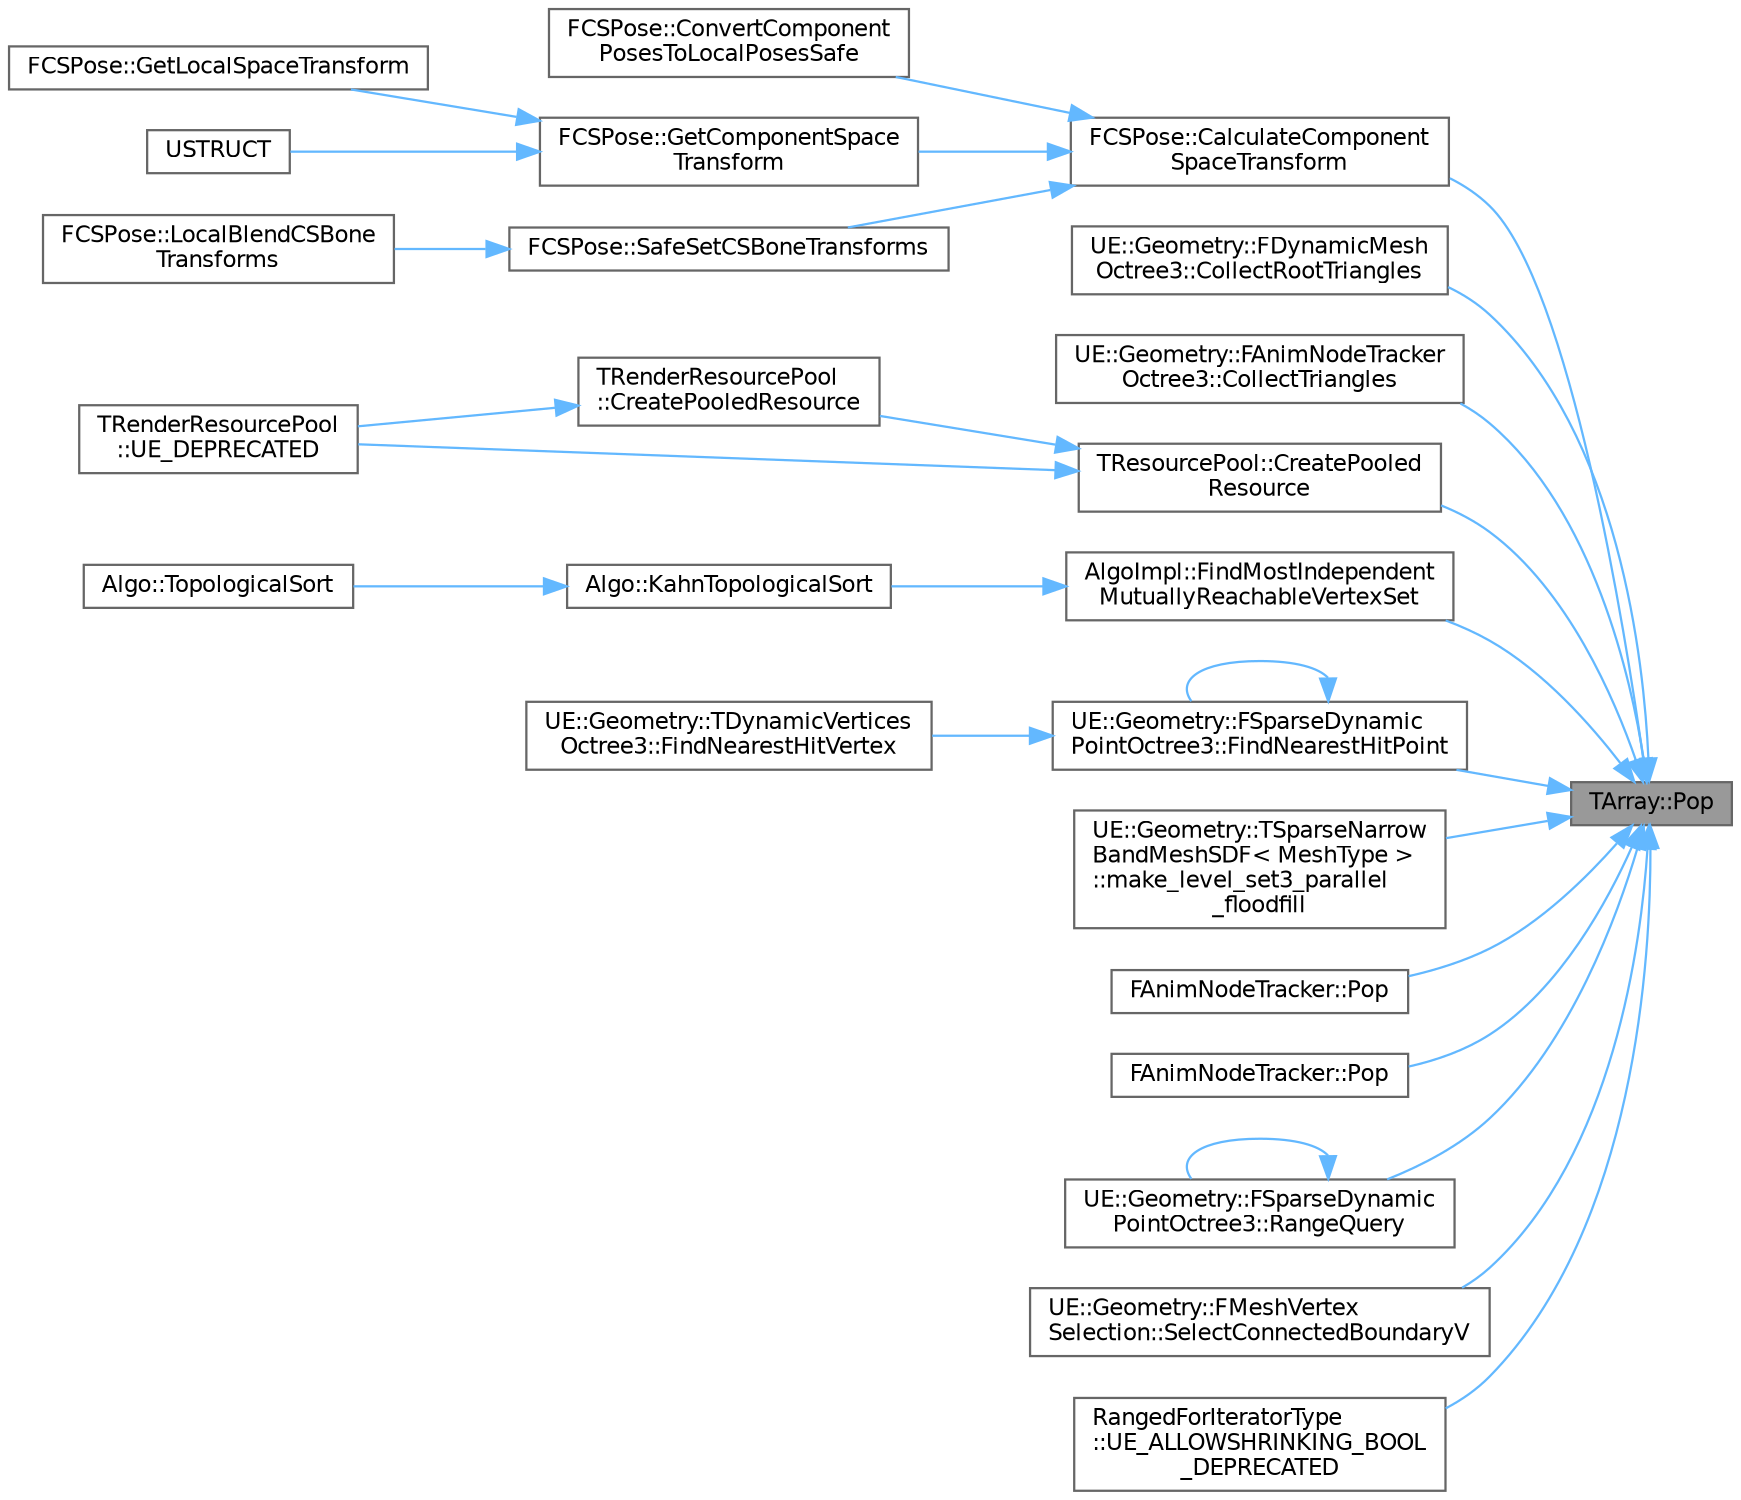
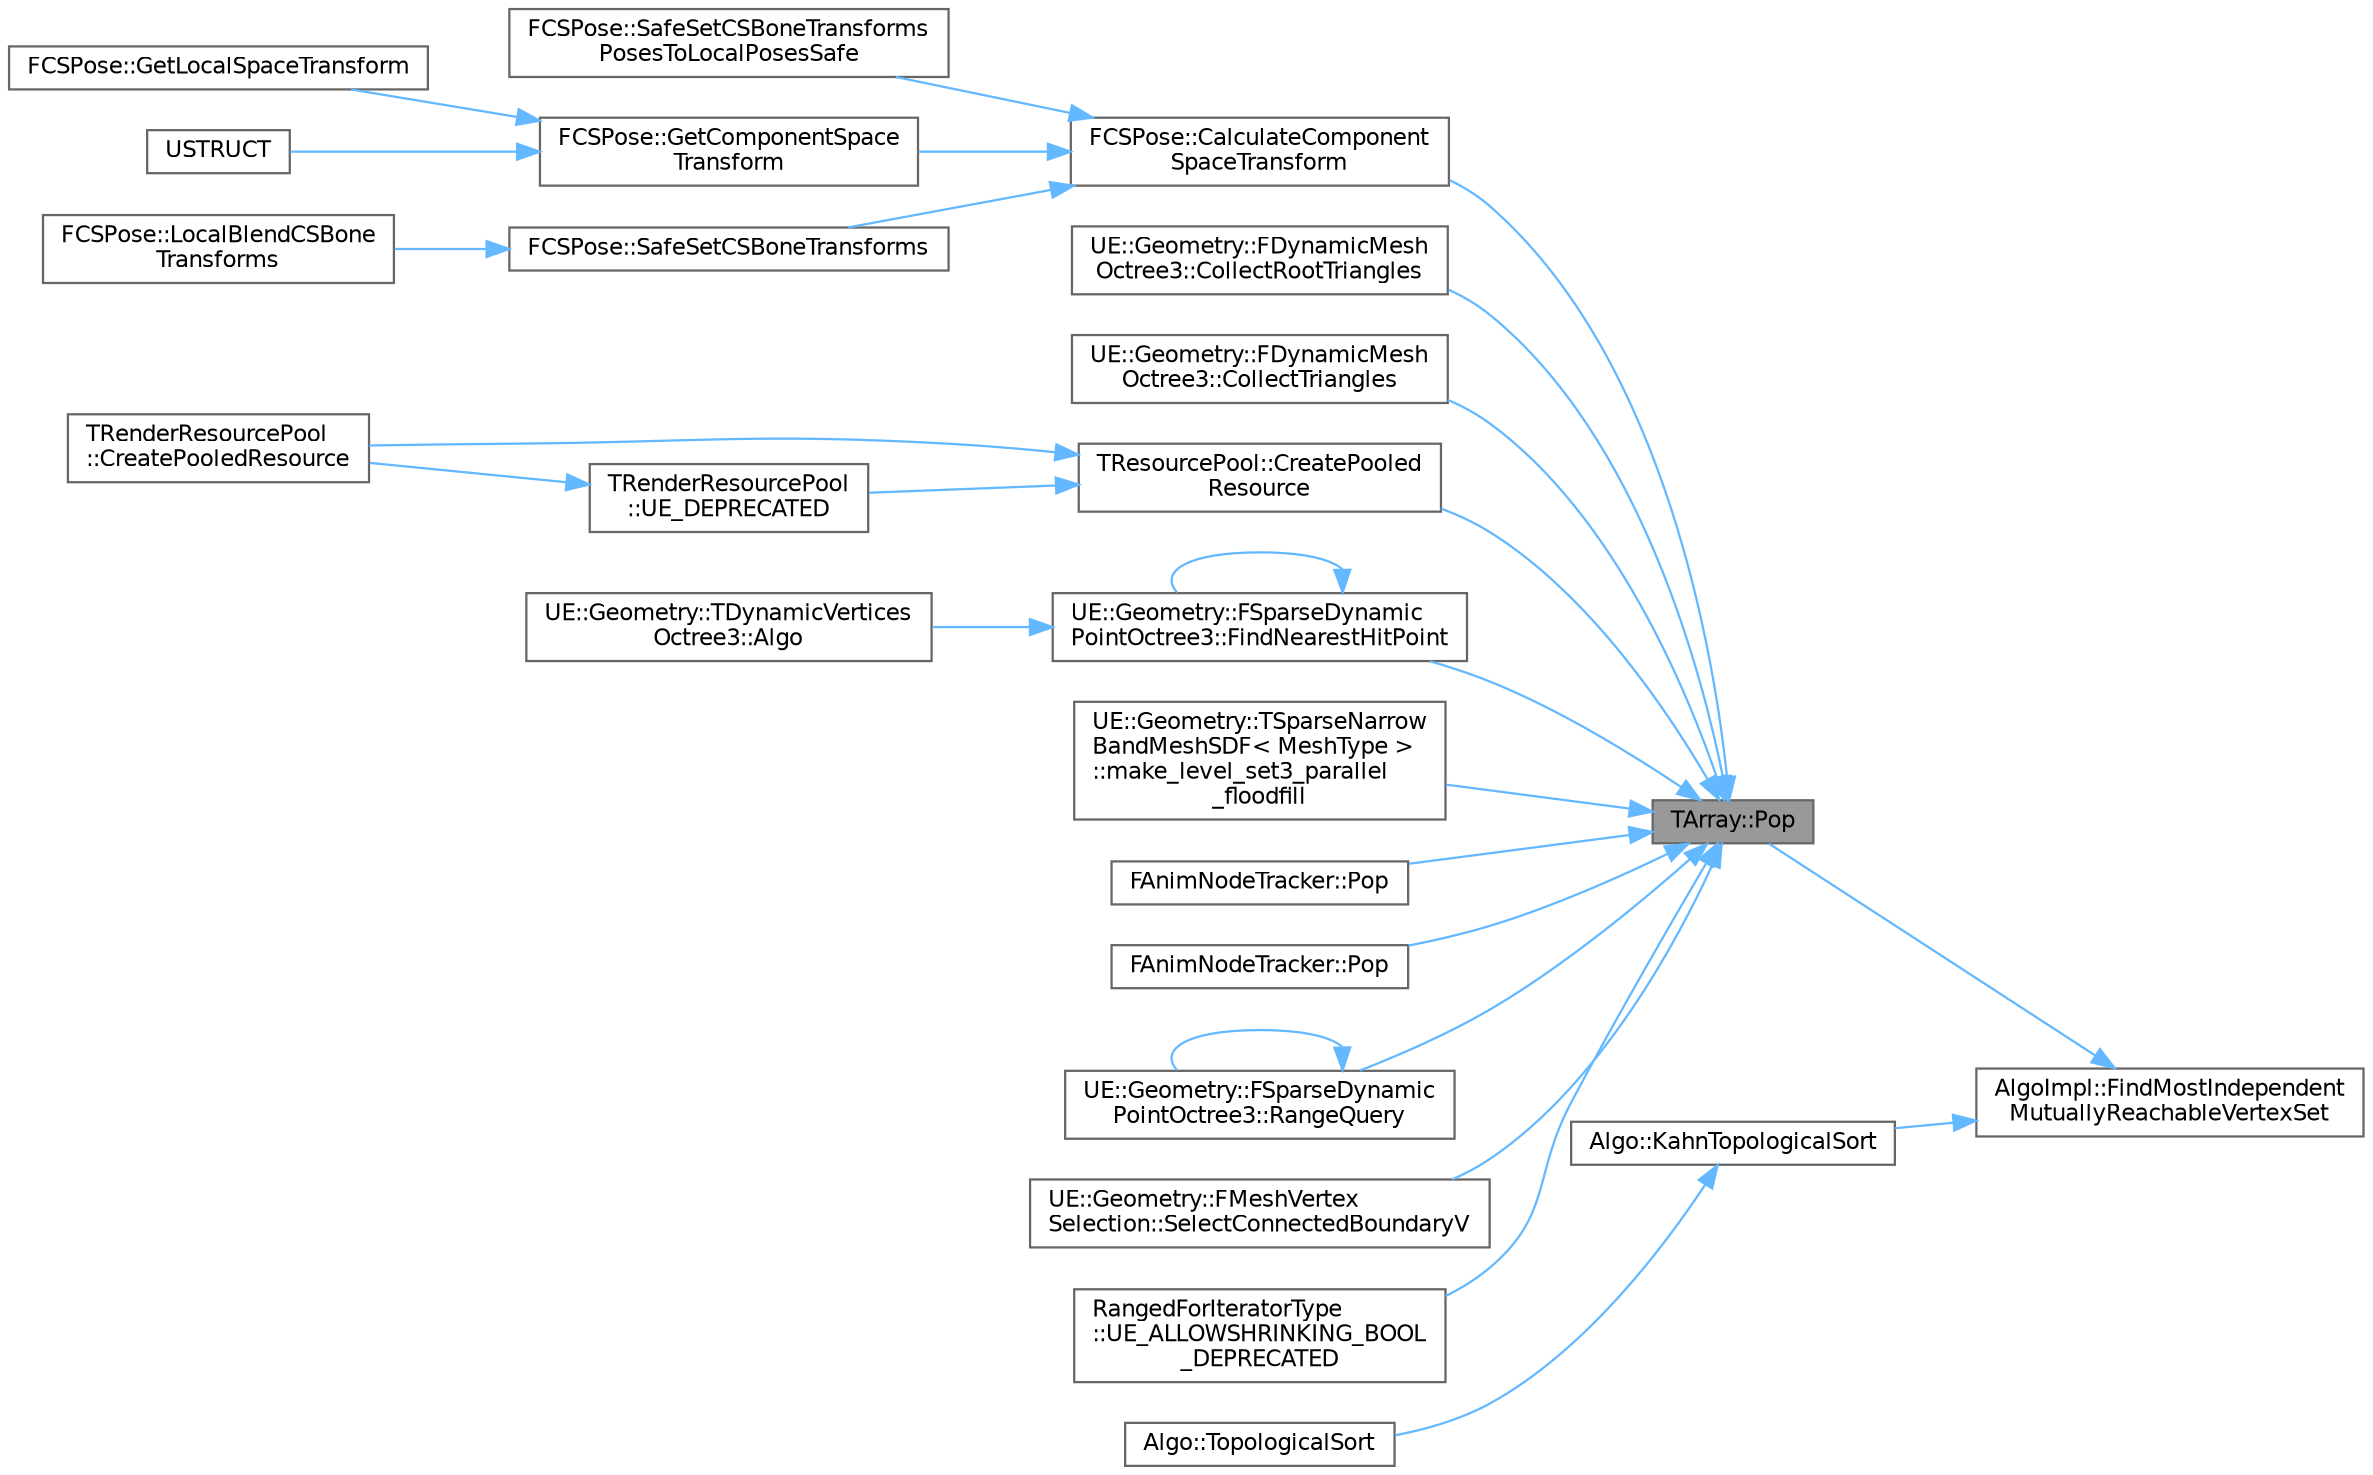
(729, 43) -> (729, 43)
(1260, 369) -> (1260, 369)
(456, 417) -> (468, 473)
(1543, 679) -> (1932, 950)
(729, 736) -> (729, 627)
